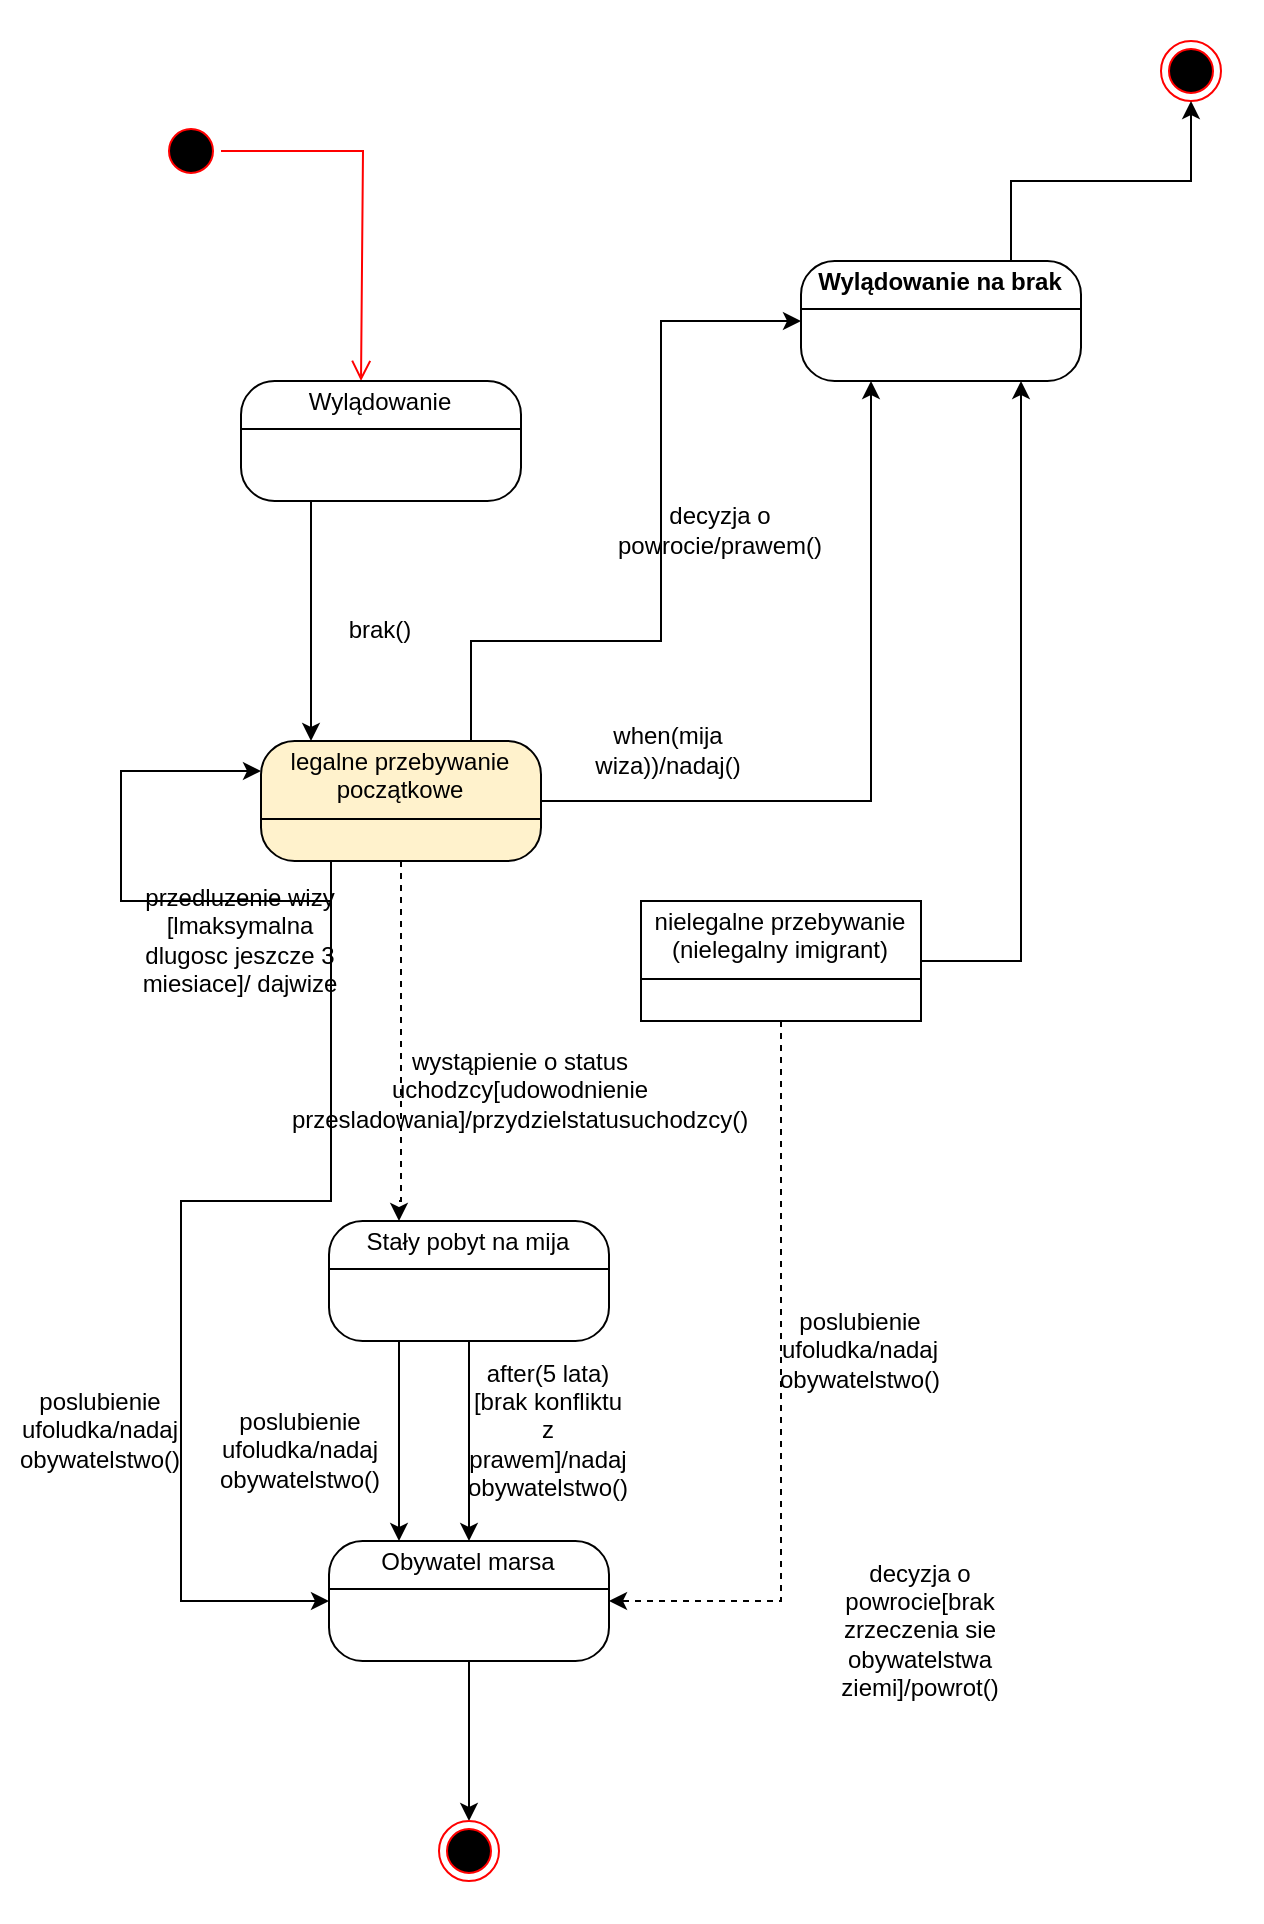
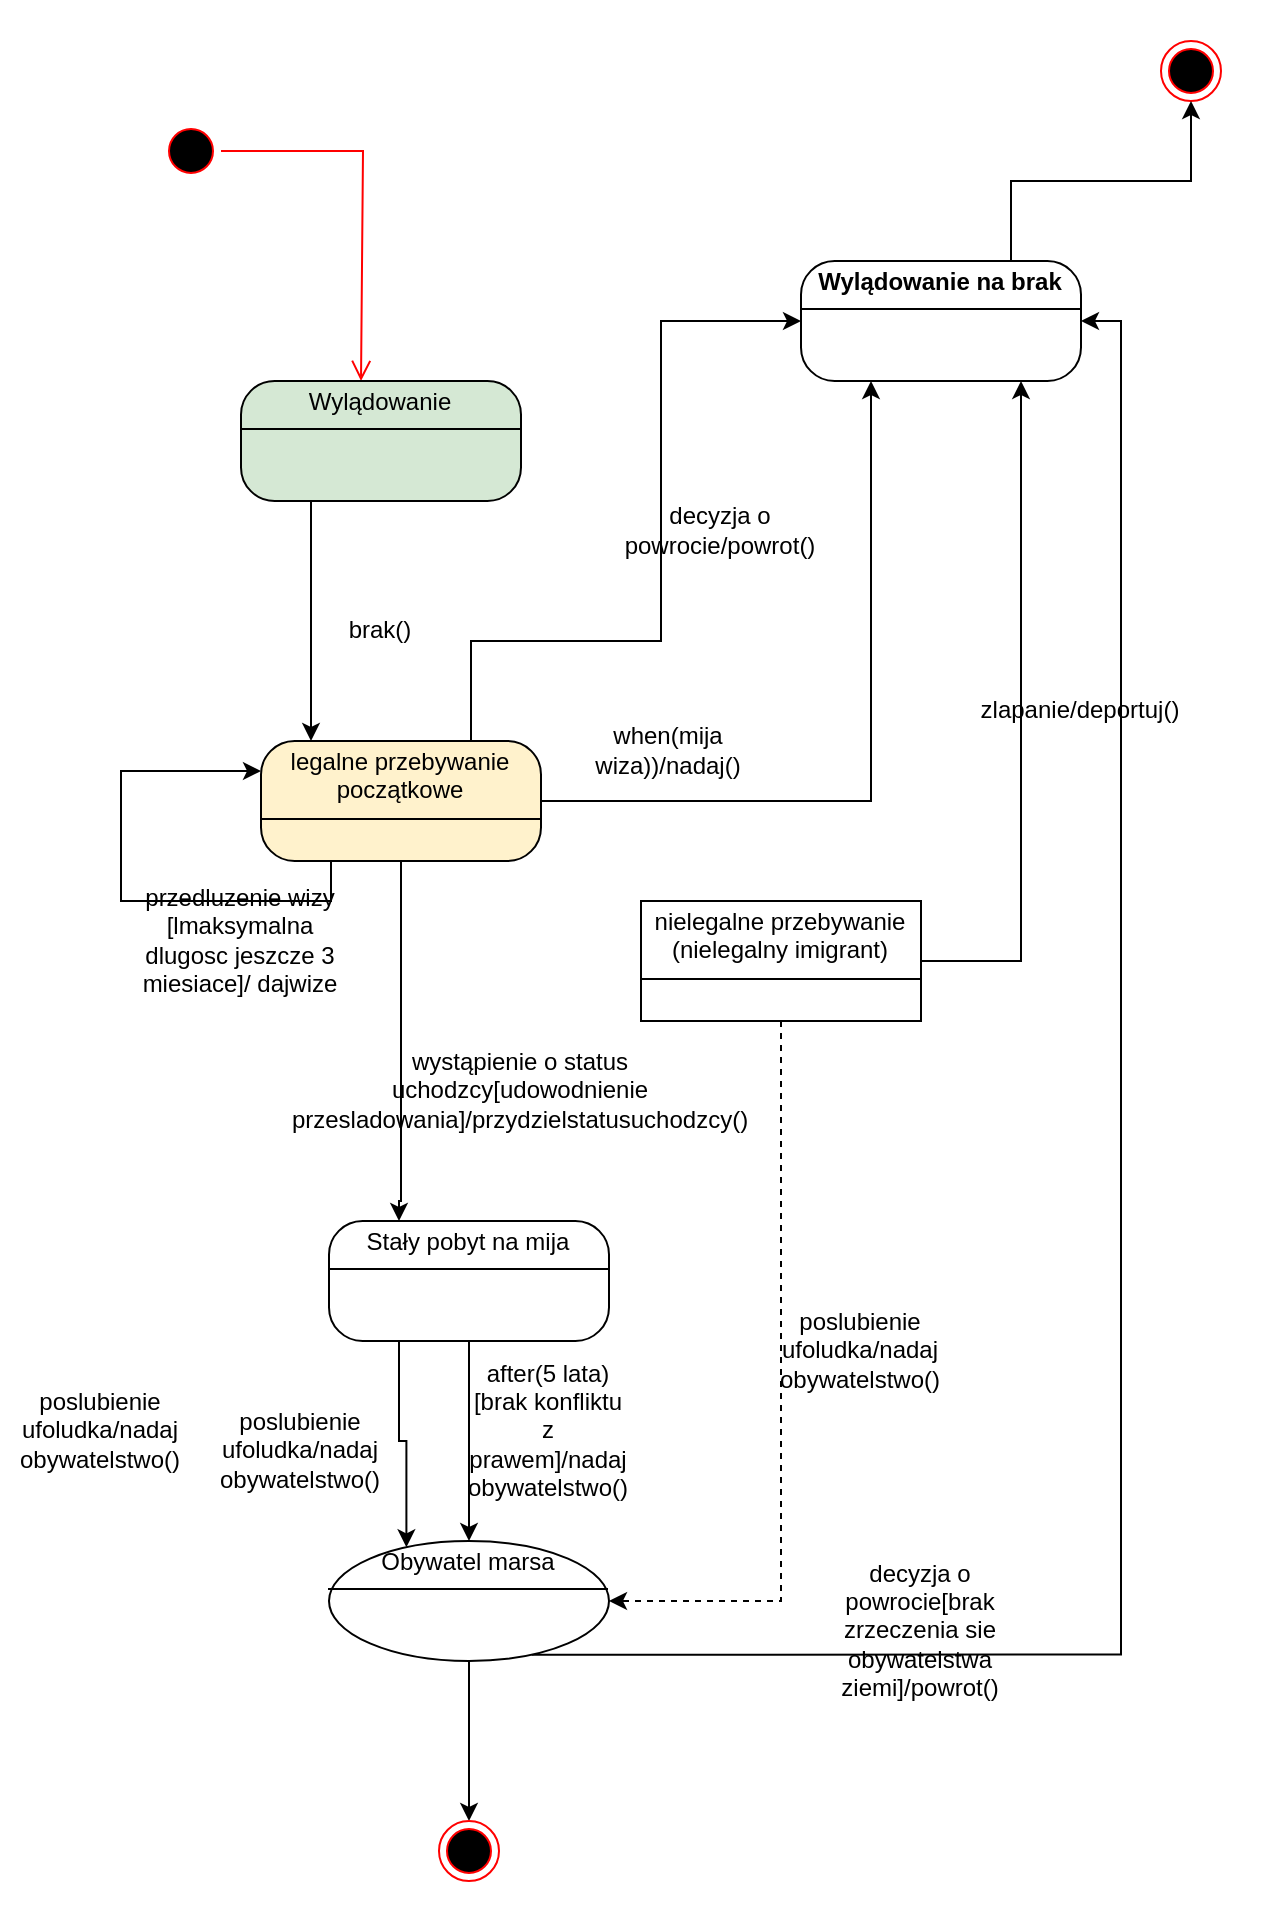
(381, 441) -> (381, 441)
(721, 531) -> (721, 531)
none -> (1081, 711)
(401, 1037) -> (401, 1037)
(181, 1245) -> none
none -> (1121, 1269)
(469, 1601) -> (469, 1601)
